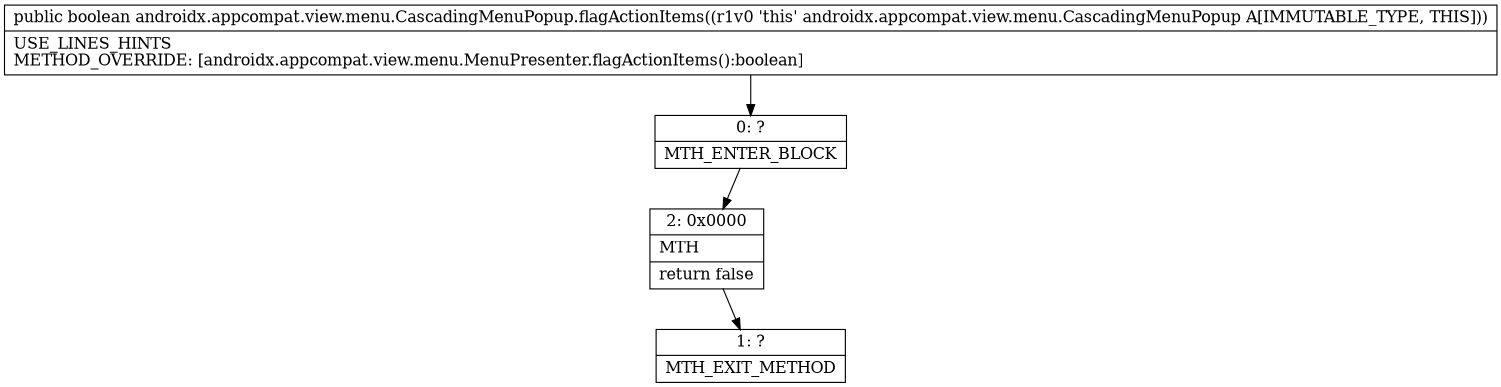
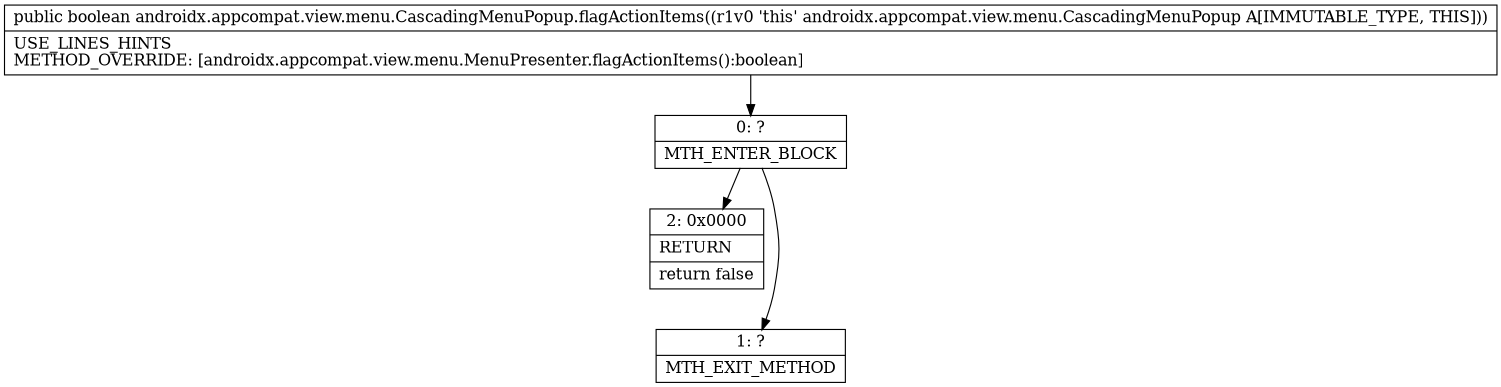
(679, 248) -> (696, 248)
(729, 304) -> (779, 243)
